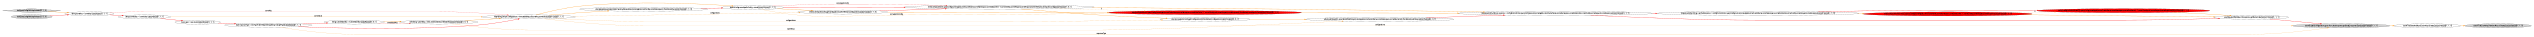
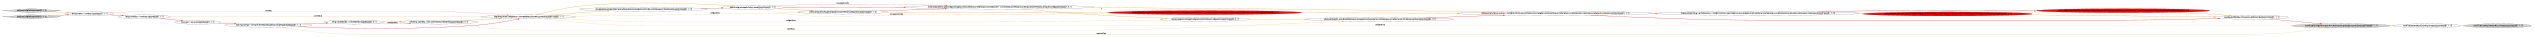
(32, 17) -> (32, 17)
